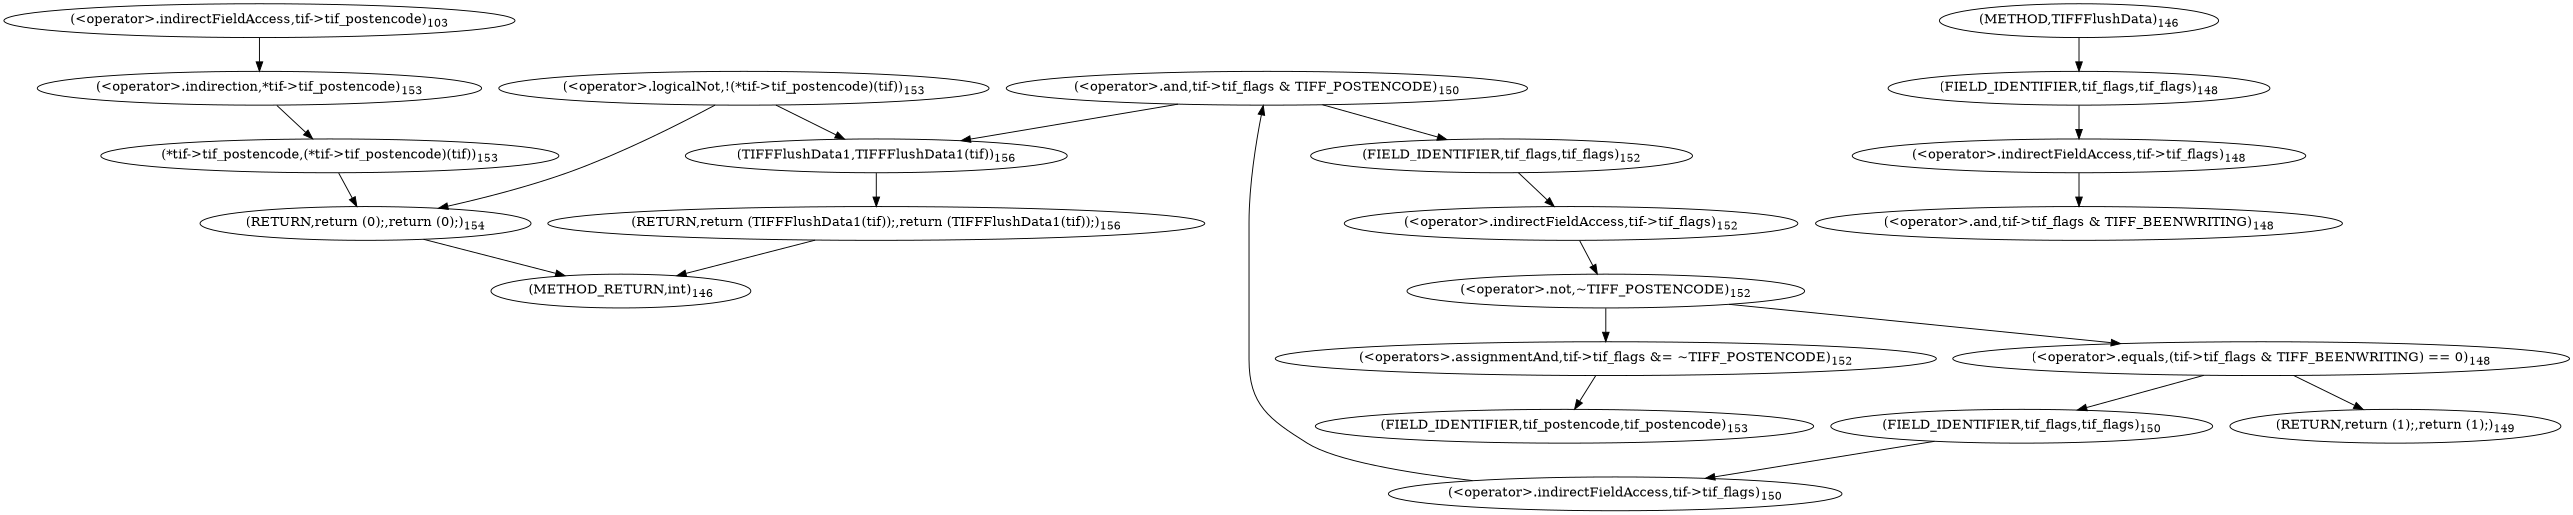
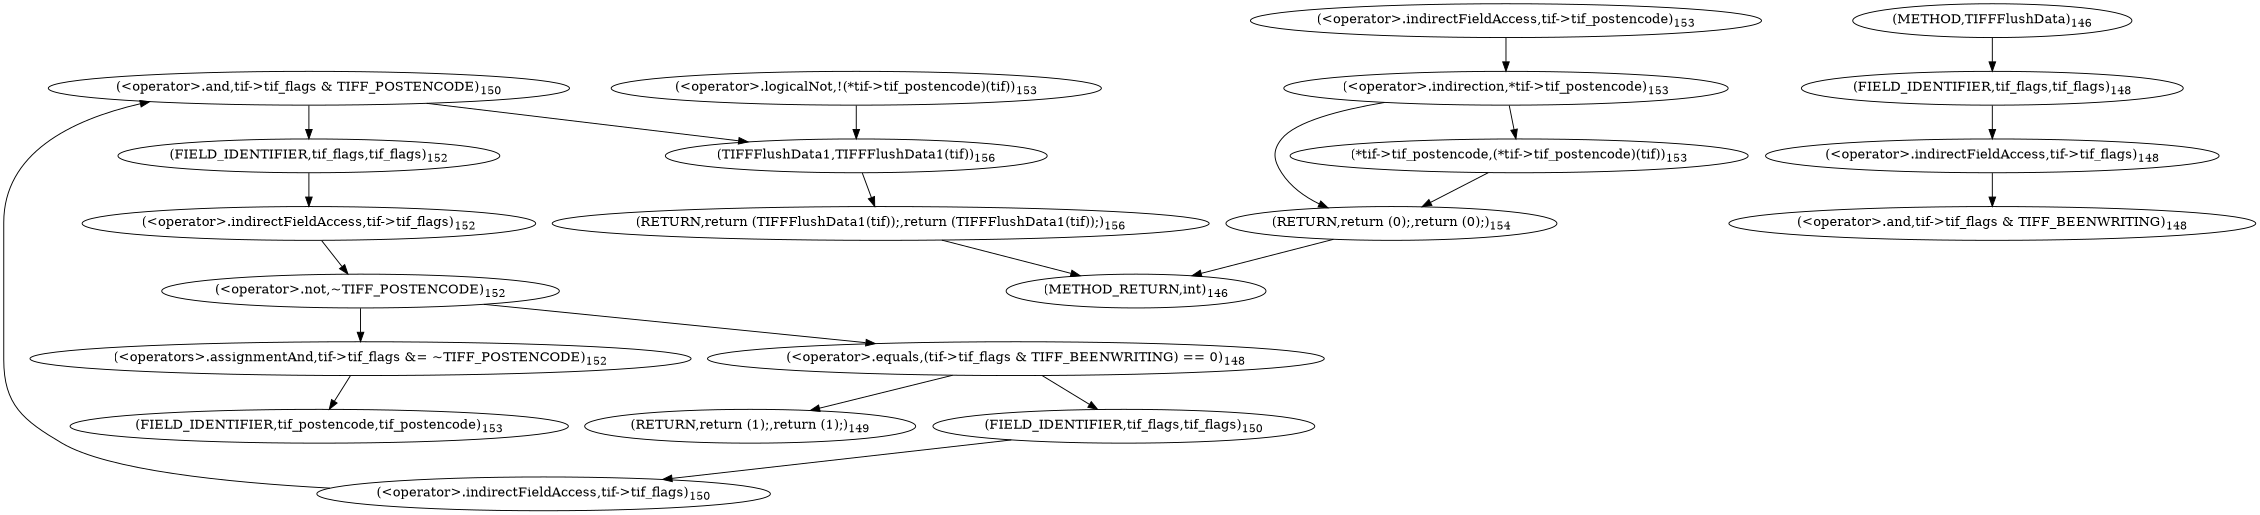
(438, 19) -> (1684, 19)
(585, 166) -> (1291, 131)
